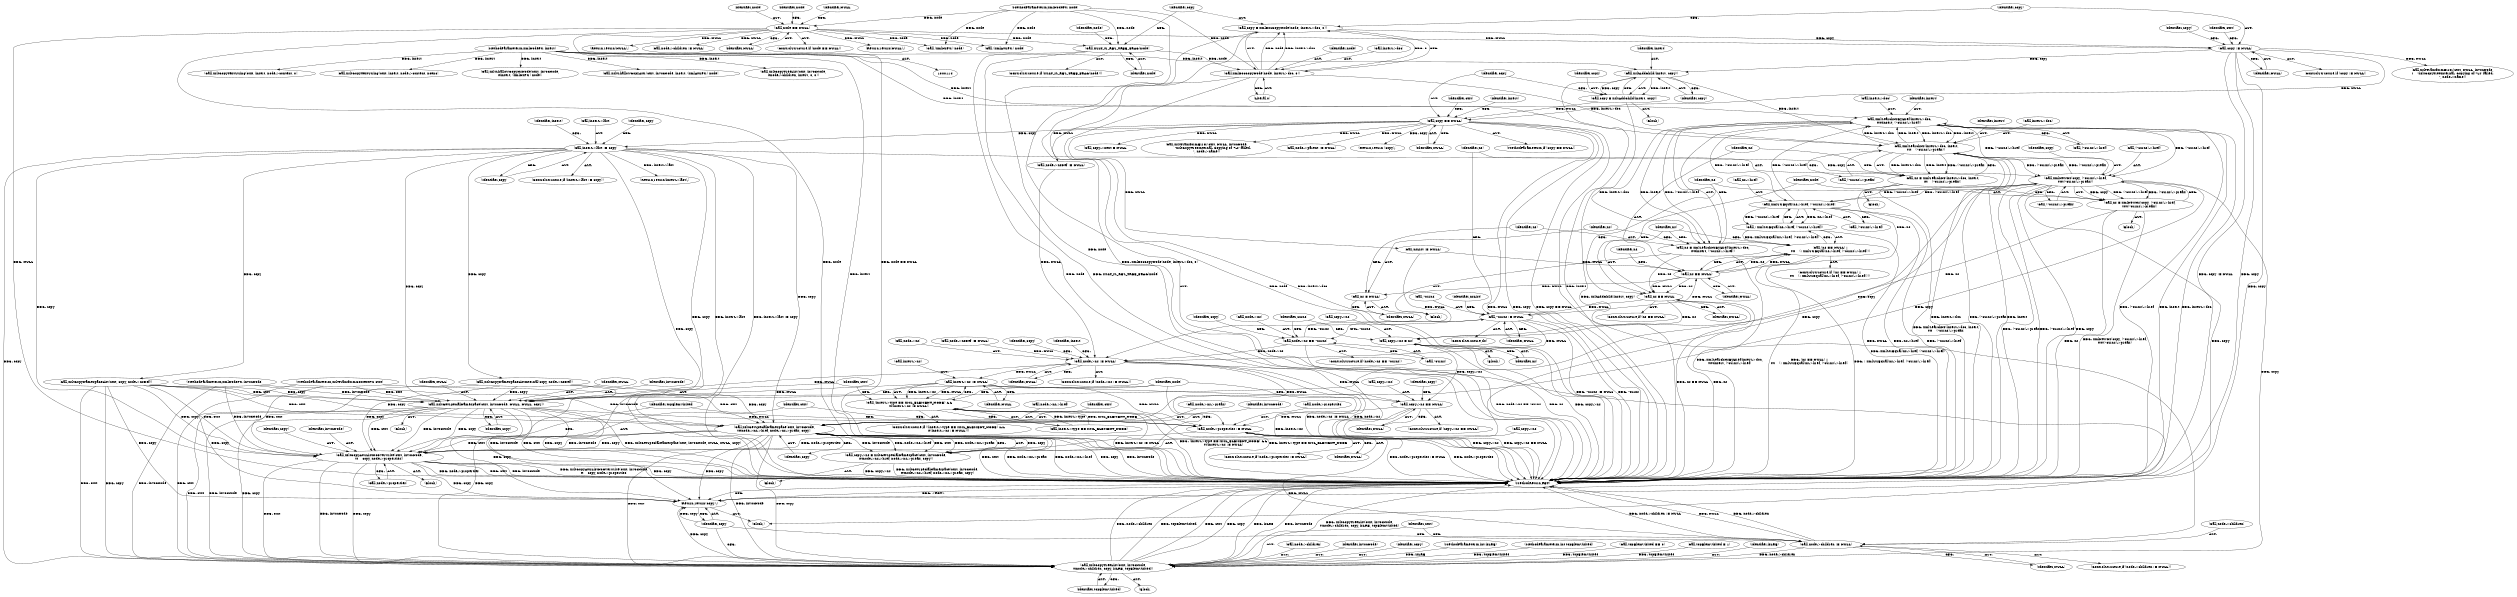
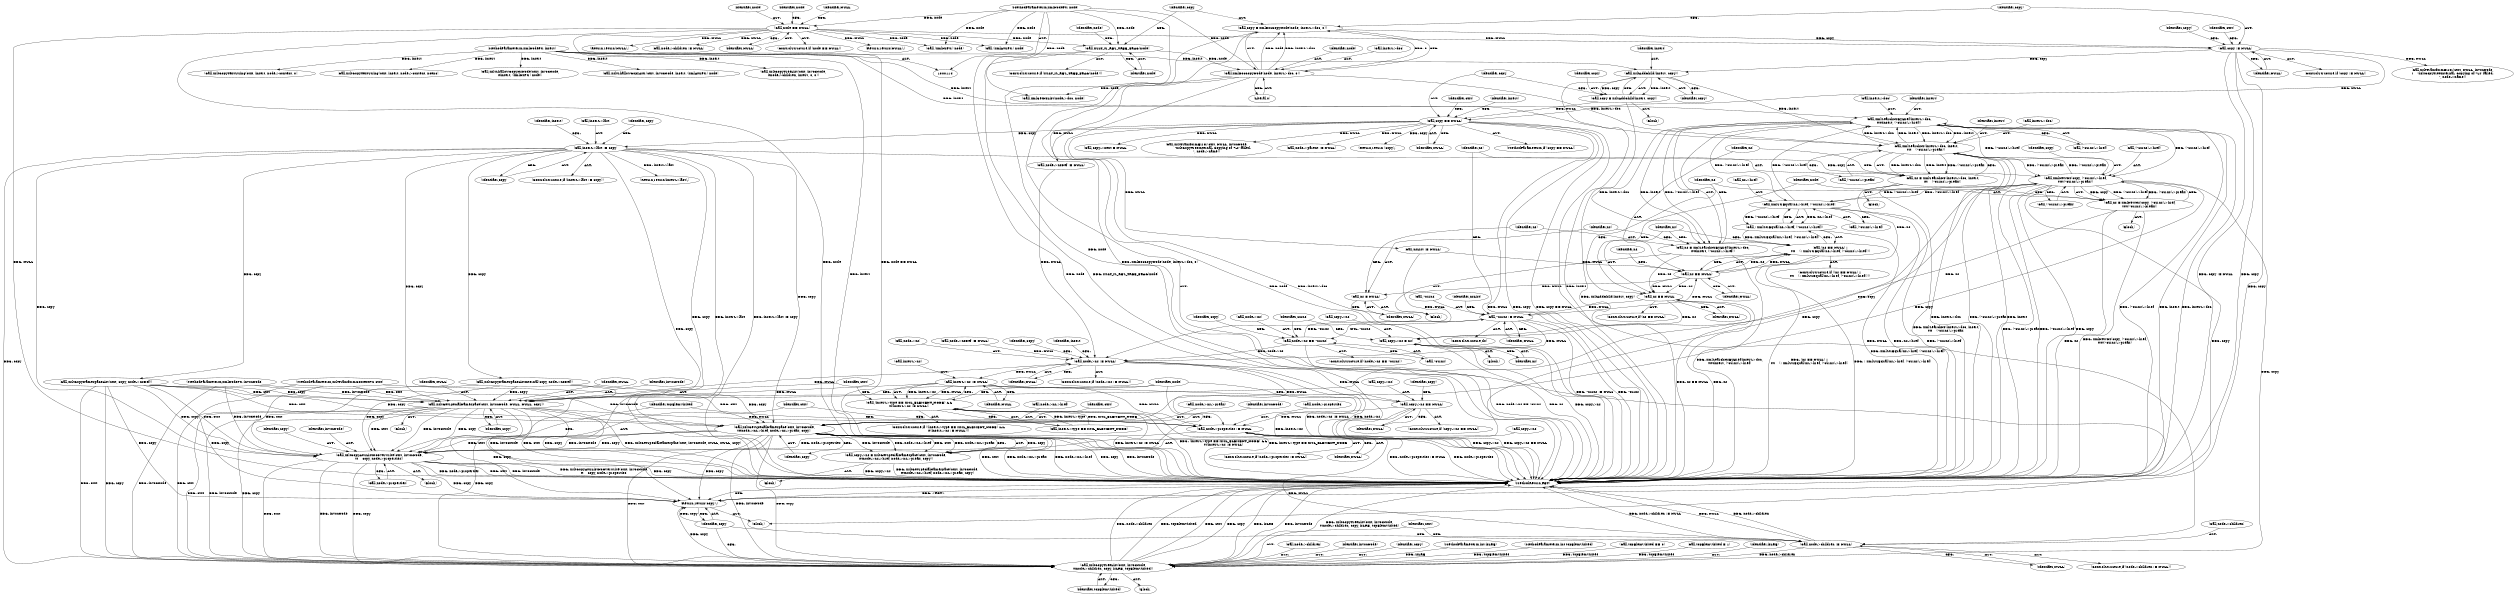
none -> (1026, 56)
none -> (1054, 99)
(1456, 362) -> none
